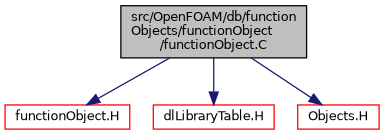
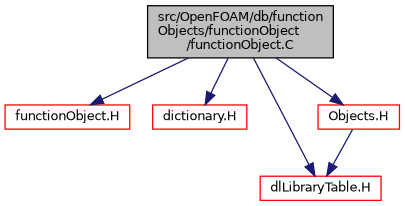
none -> (200, 117)
none -> (343, 147)
